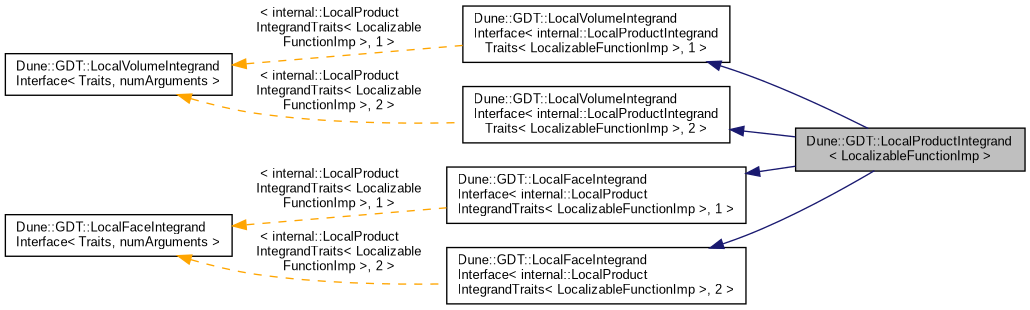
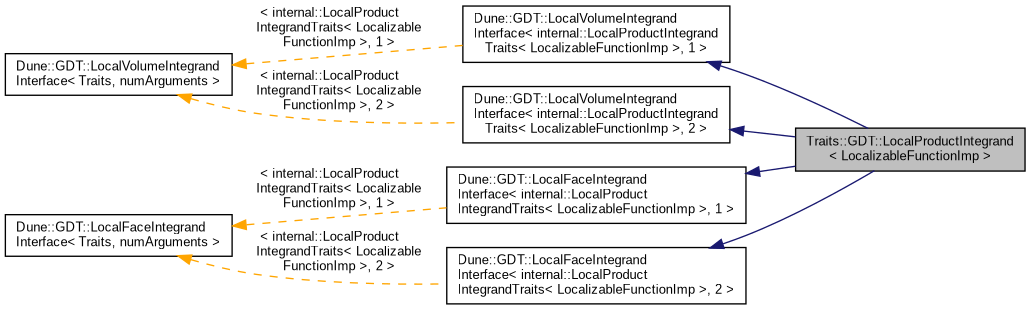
(910, 150) -> (910, 150)
